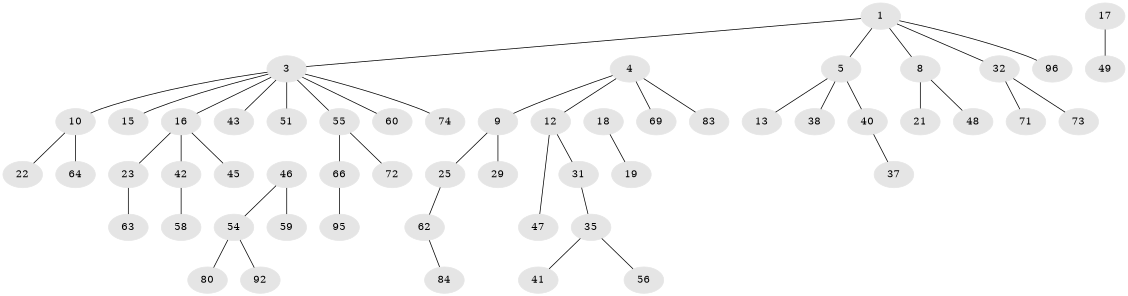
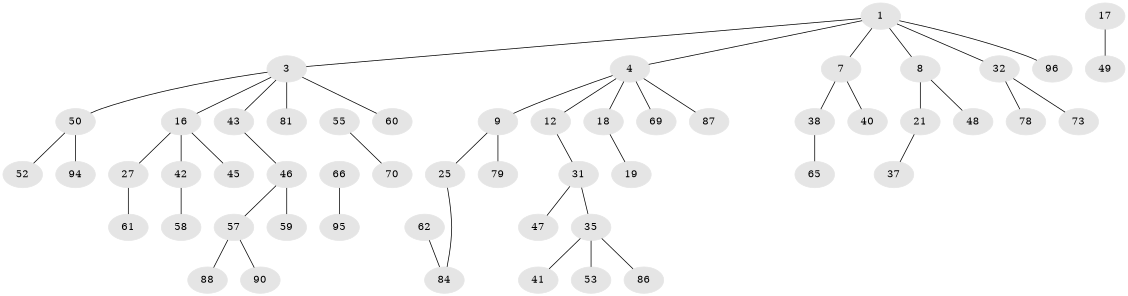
none -> (755, 43)
(841, 69) -> (841, 69)
(313, 95) -> none
none -> (617, 95)
(76, 122) -> (76, 122)
(128, 122) -> none
(287, 122) -> (287, 122)
(445, 122) -> none
(709, 122) -> (709, 122)
(762, 122) -> none
(1026, 122) -> (1026, 122)
none -> (260, 148)
(340, 148) -> none
(881, 148) -> (907, 148)
(23, 175) -> (23, 175)
(76, 175) -> (76, 175)
(128, 175) -> (128, 175)
(392, 175) -> (392, 175)
(498, 175) -> (498, 175)
(545, 175) -> (558, 201)
none -> (815, 175)
(435, 201) -> (452, 227)
(128, 227) -> (128, 227)
(234, 227) -> (234, 227)
(208, 280) -> (208, 280)
(260, 280) -> (260, 280)
none -> (591, 280)
(644, 280) -> (644, 280)
